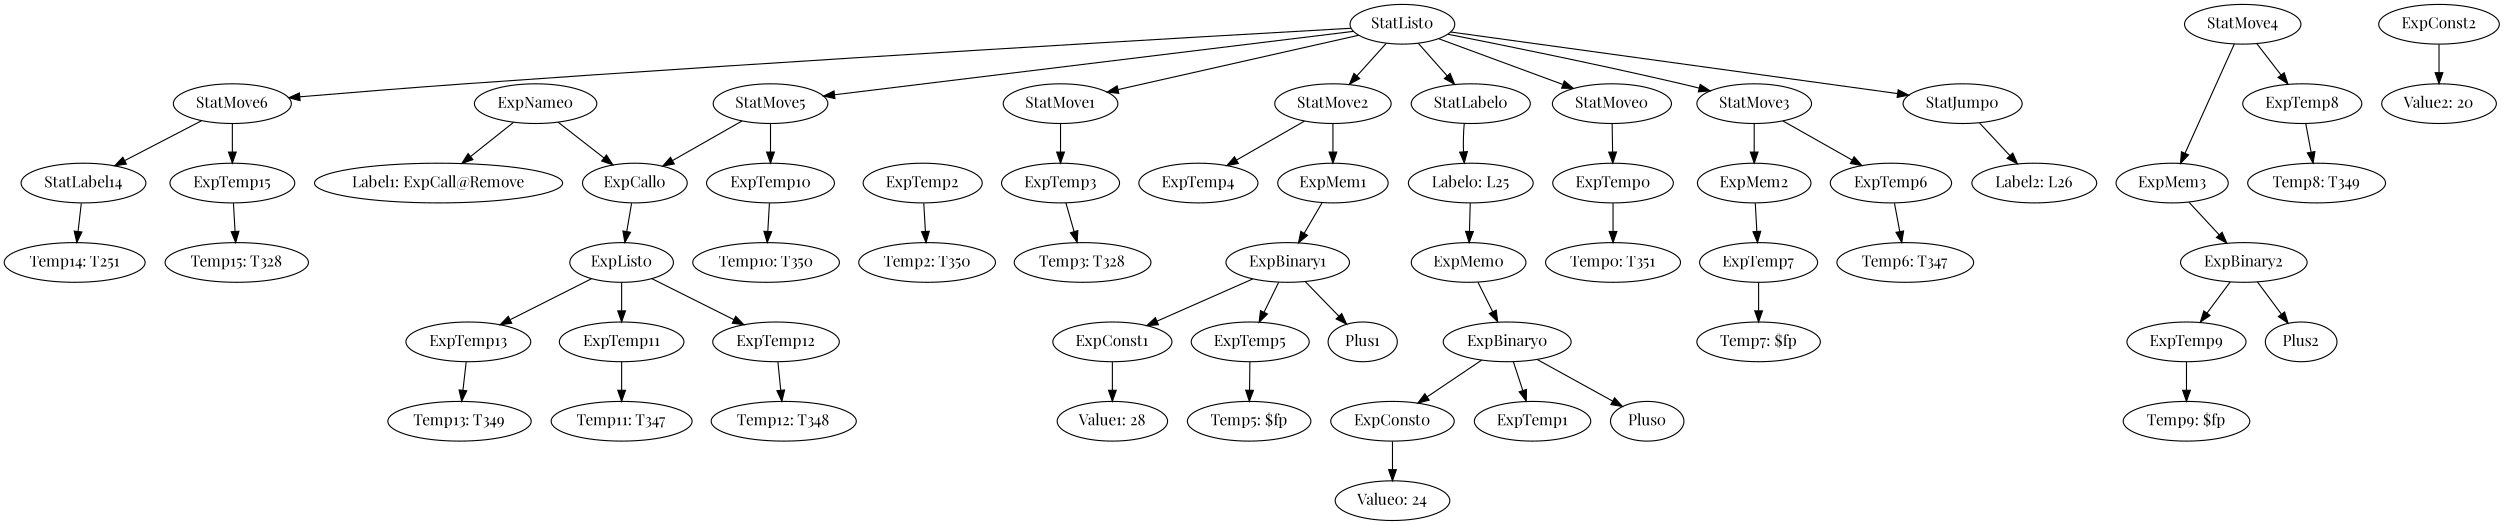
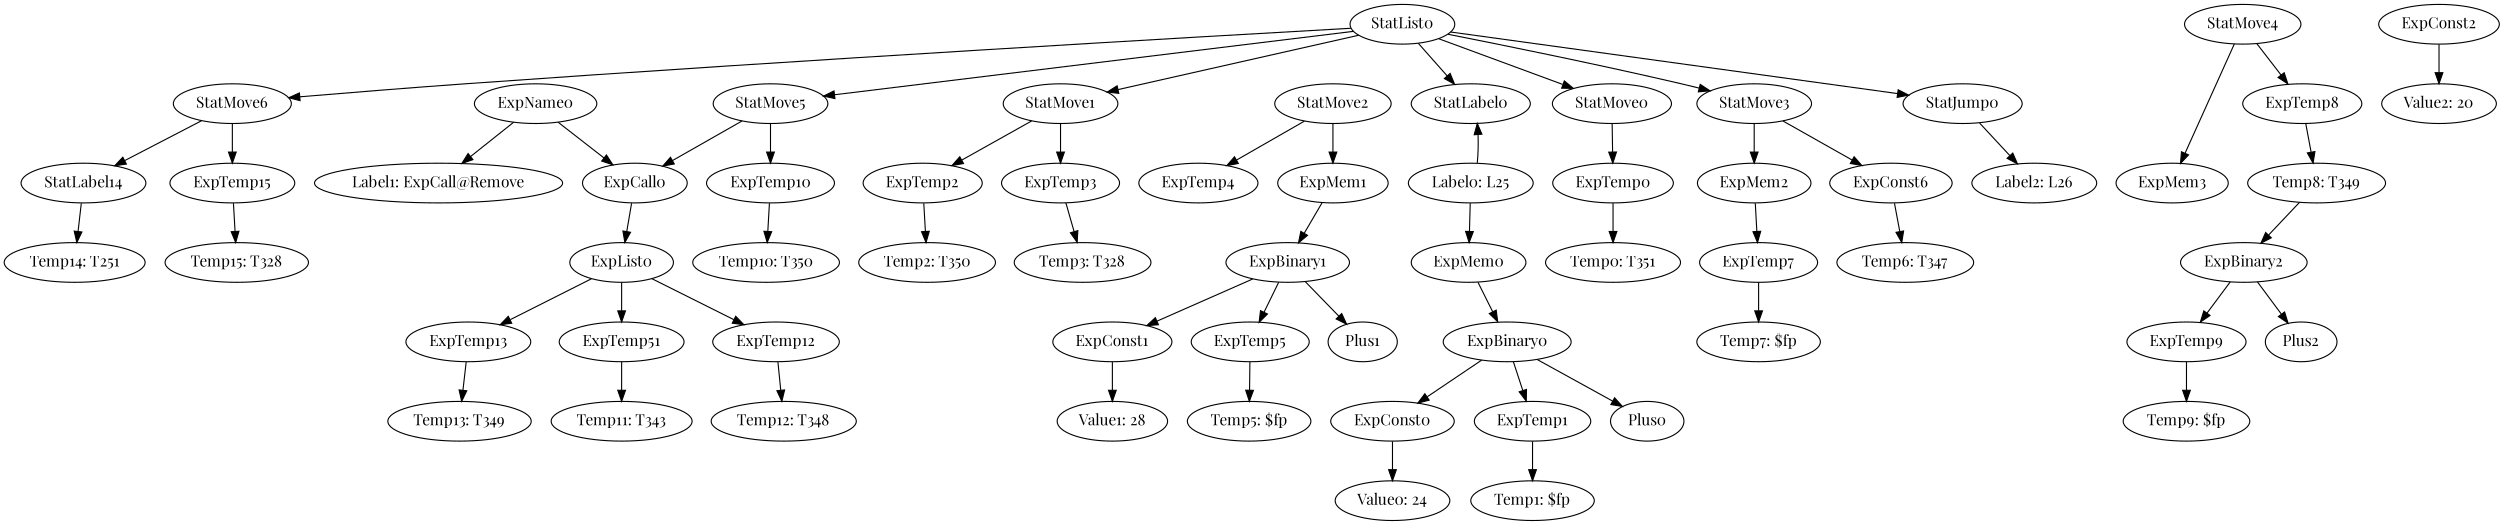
(1372, 60) -> none
(1463, 138) -> (1478, 149)
none -> (997, 140)
(1891, 183) -> (1891, 183)
(2204, 218) -> (2284, 219)
(622, 342) -> (622, 342)
(622, 421) -> (622, 421)
none -> (1533, 501)
